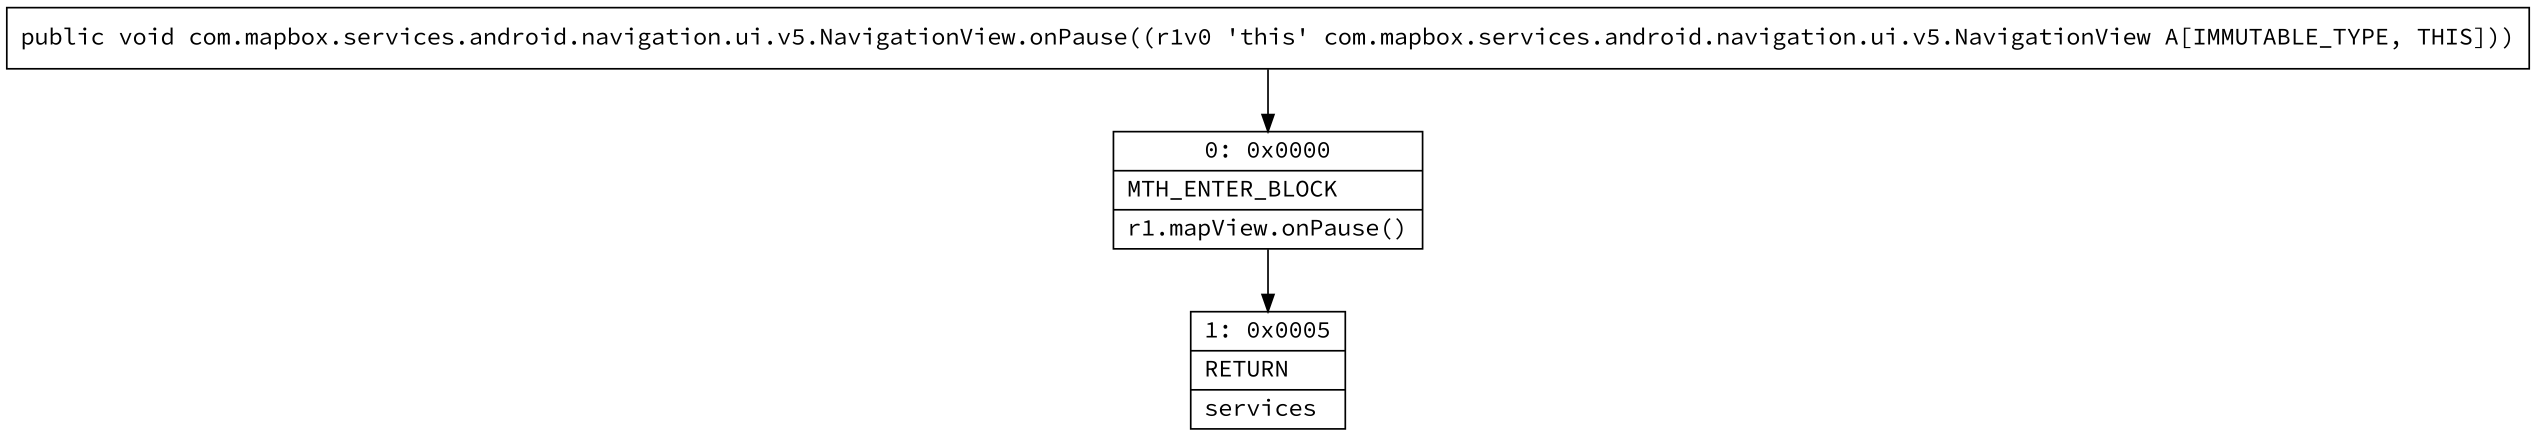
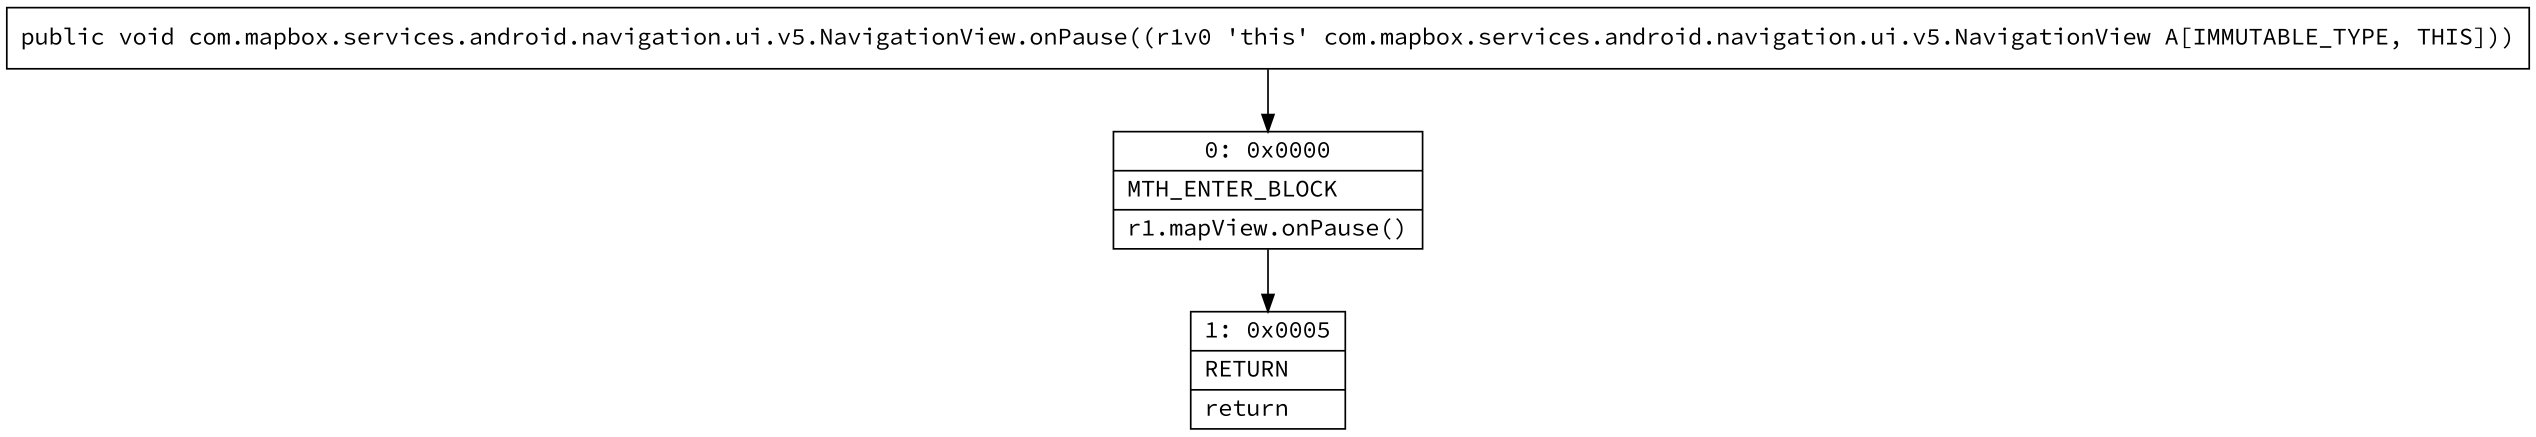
(1261, 409) -> (1247, 409)
